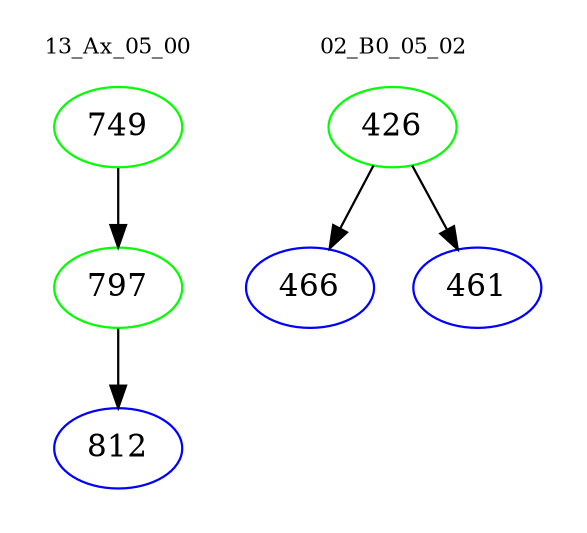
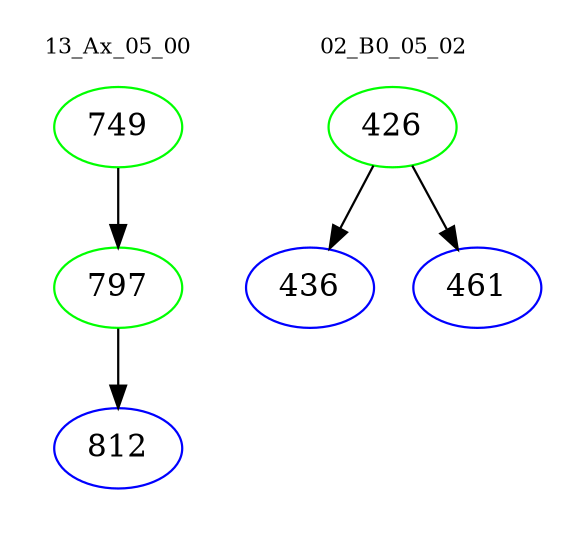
(310, 288) -> (310, 288)
